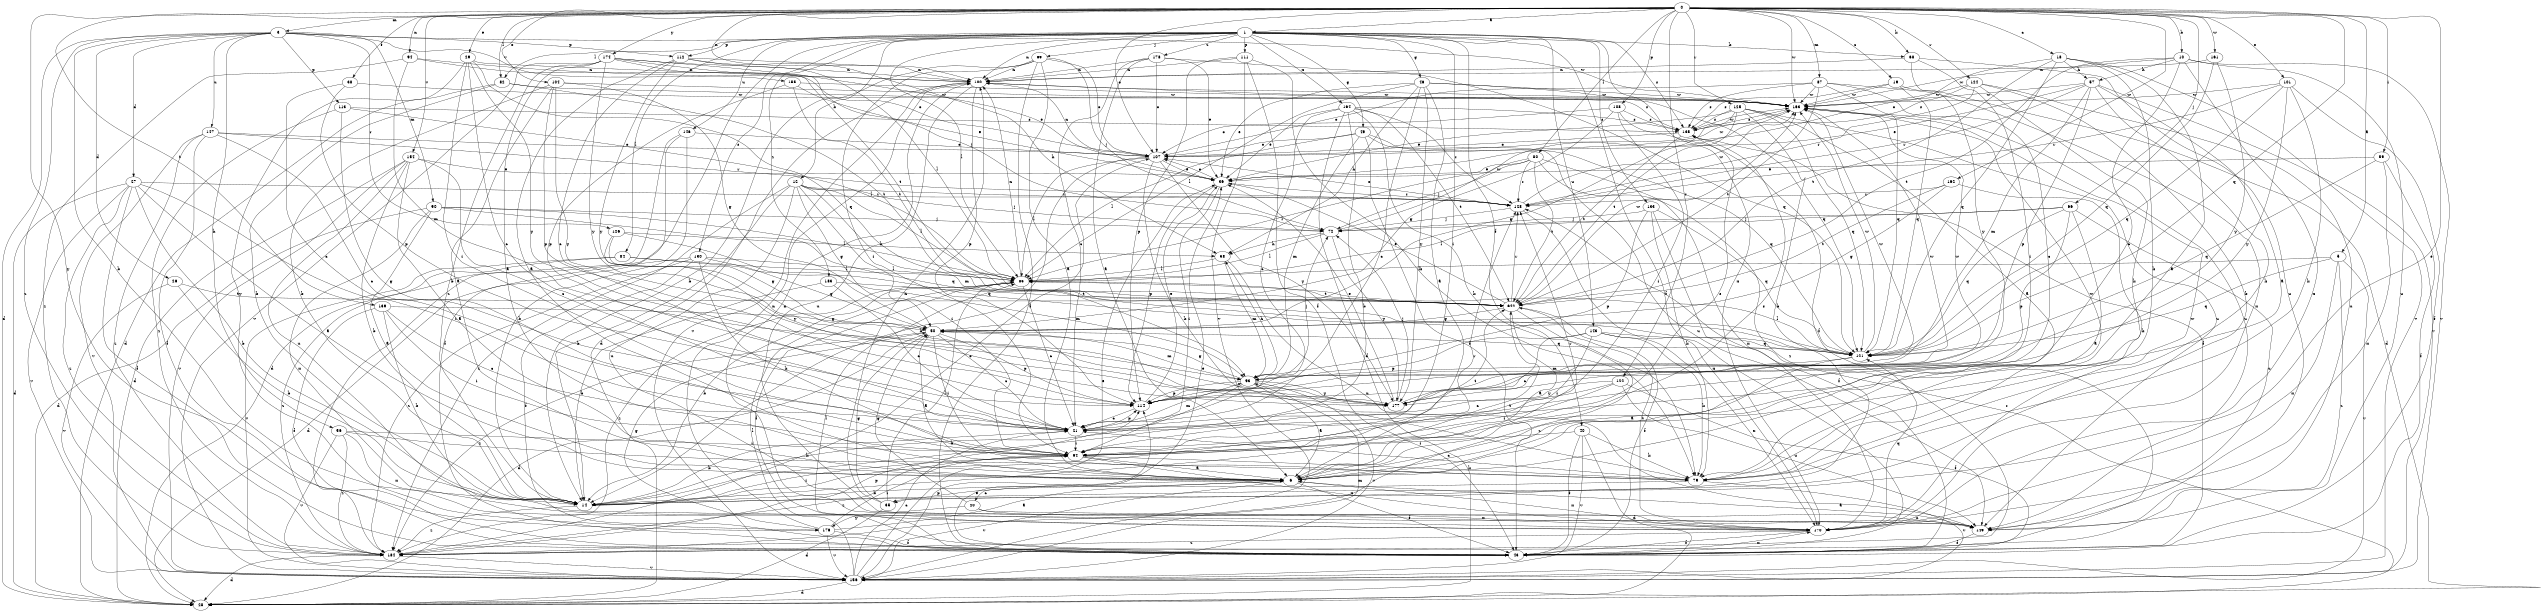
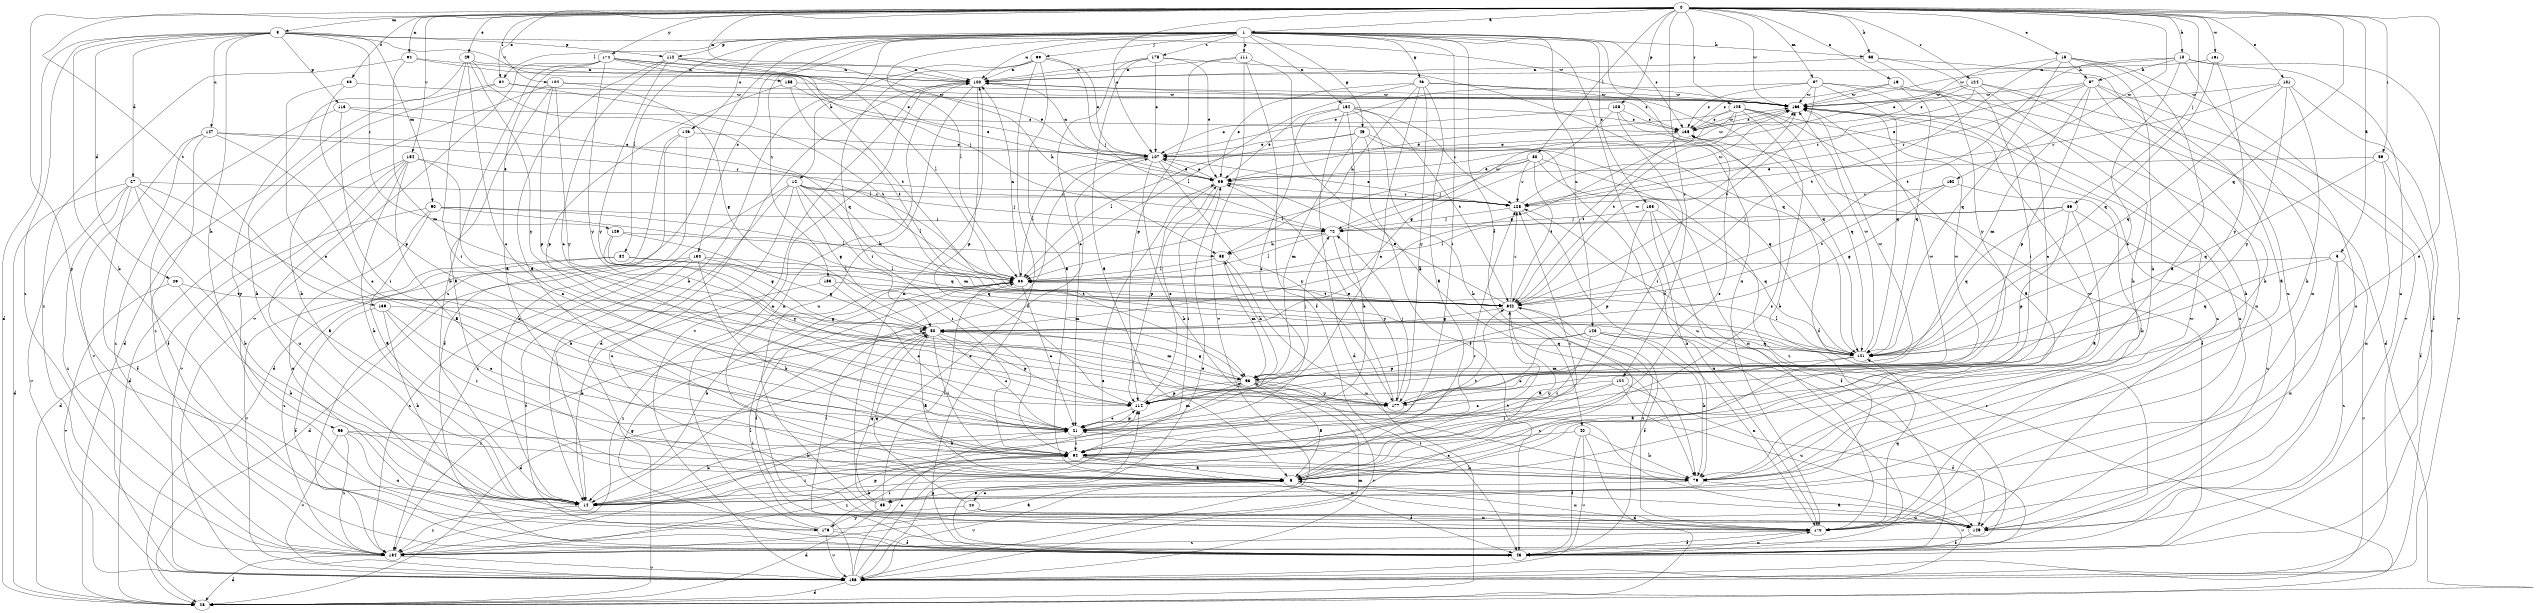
(391, 282) -> (390, 282)
